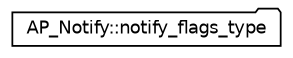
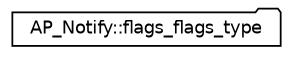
(147, 29) -> (147, 29)
